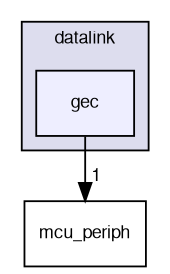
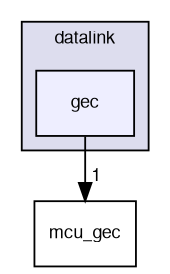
(85, 234) -> (85, 234)
